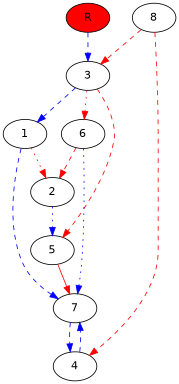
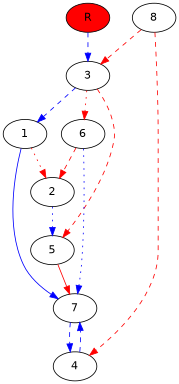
(14, 228) -> (14, 228)
